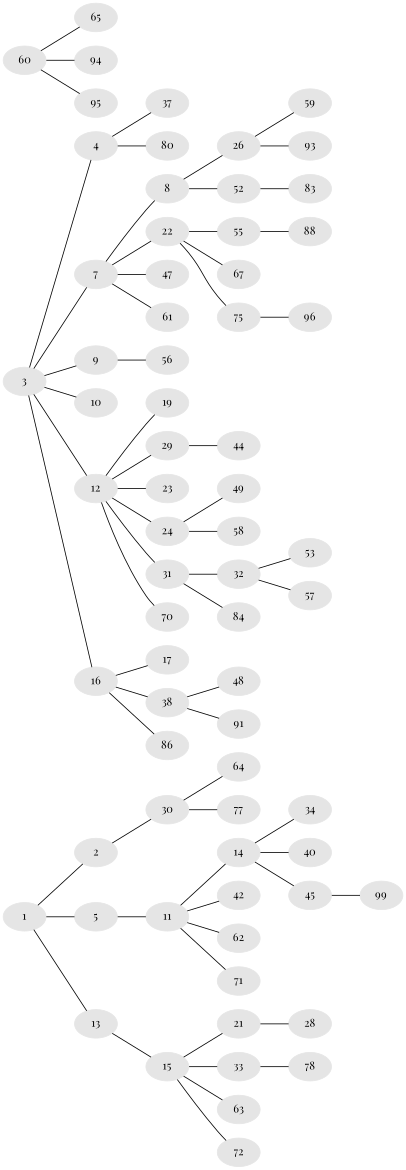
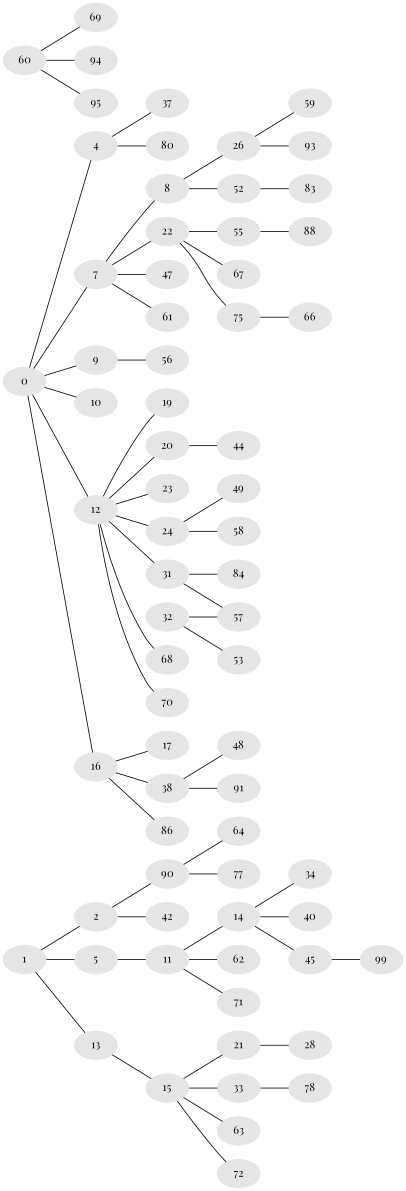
(96, 17) -> (96, 17)
(310, 317) -> (310, 317)
(25, 381) -> (25, 381)
(167, 446) -> (167, 446)
(203, 574) -> (203, 596)
none -> (167, 660)
(167, 810) -> (167, 874)
(203, 906) -> (132, 917)
